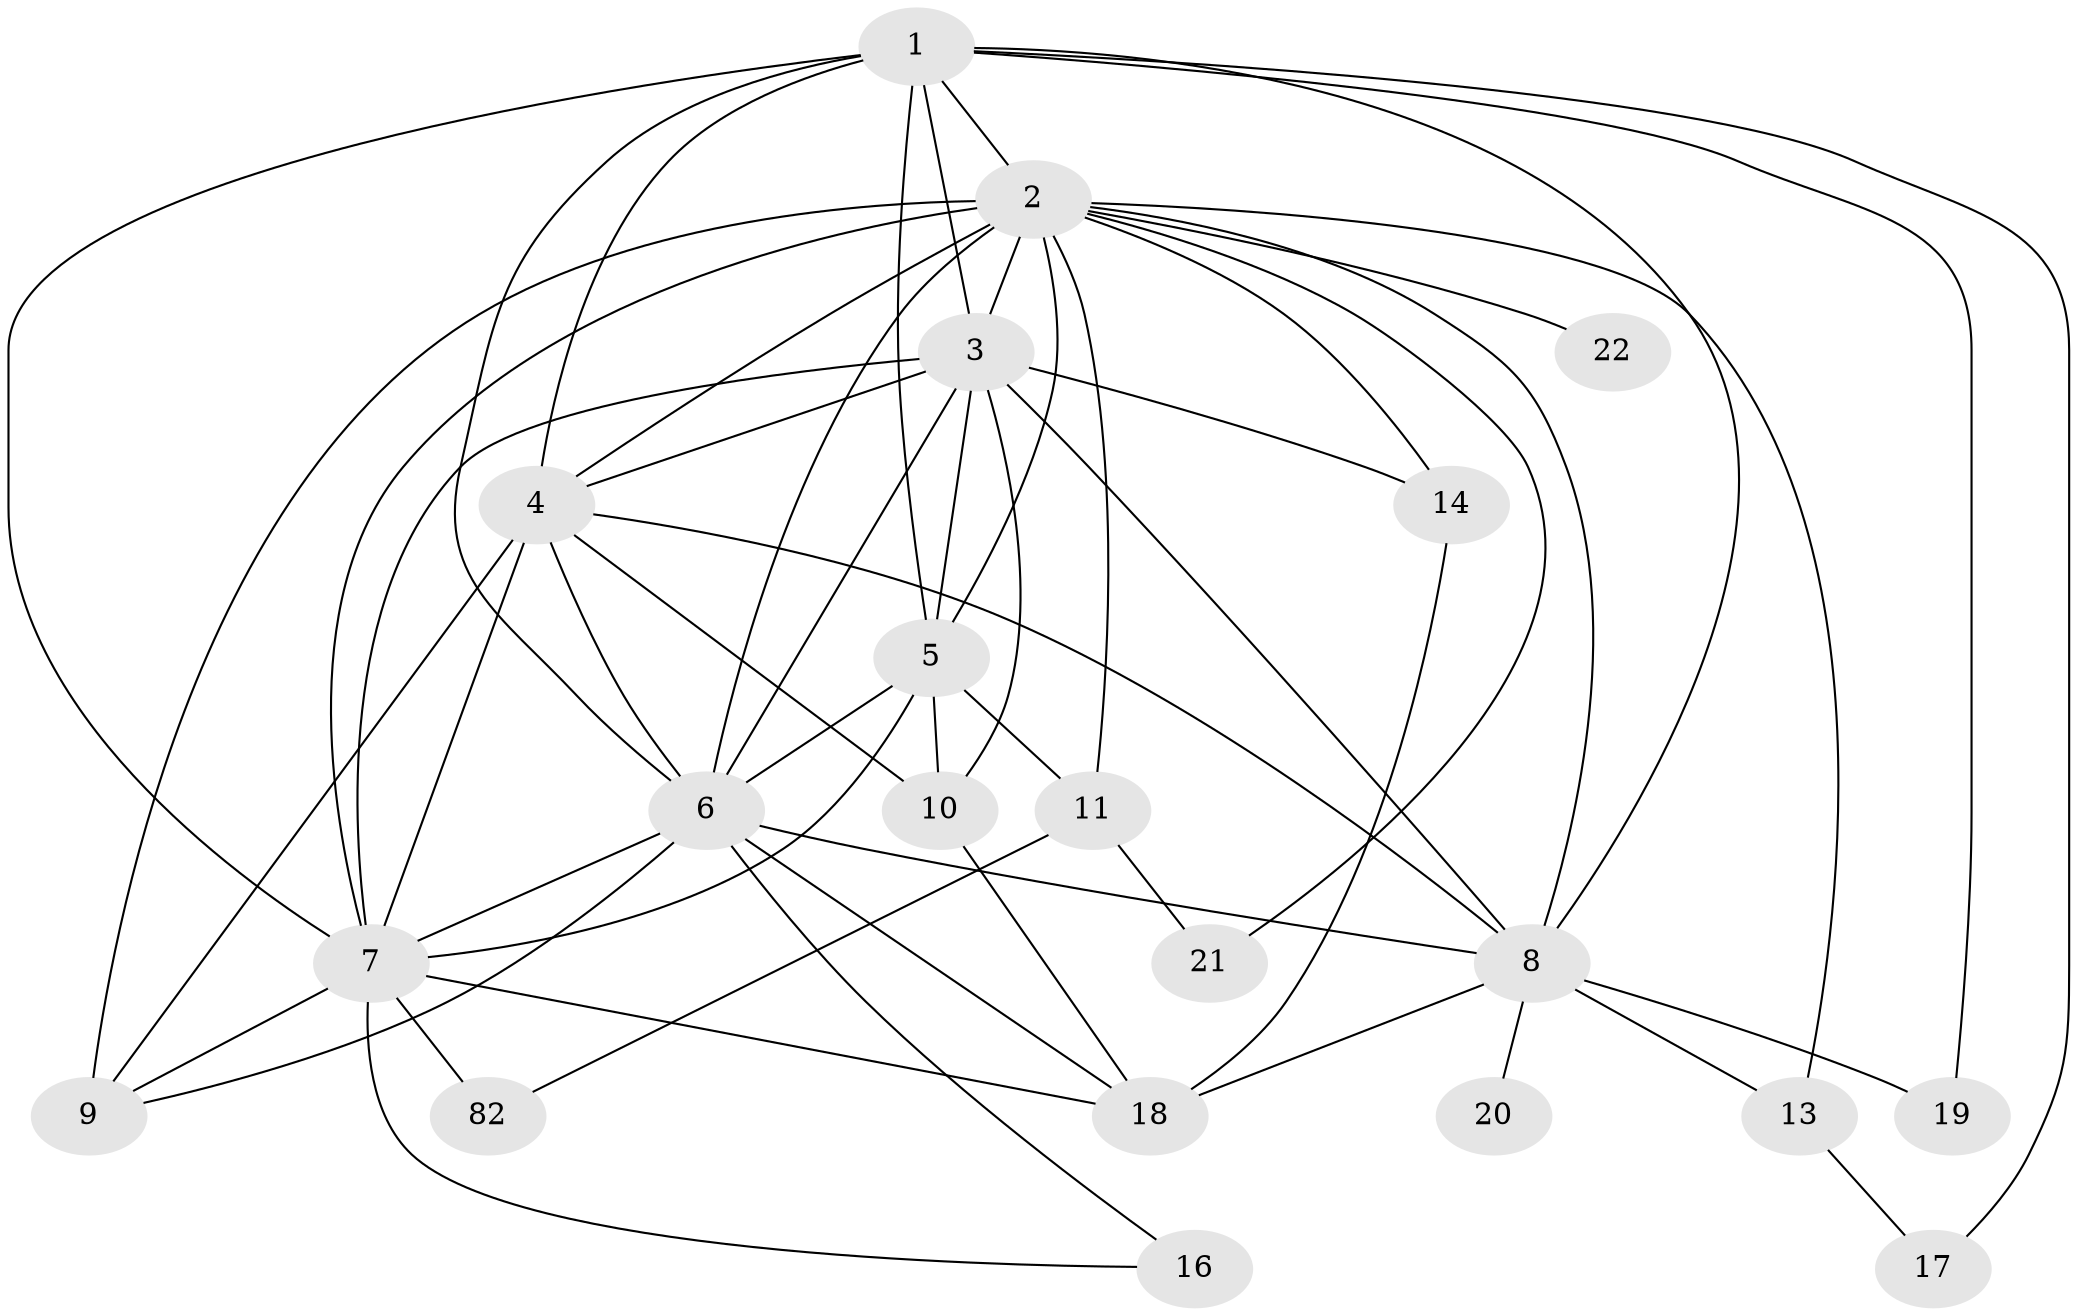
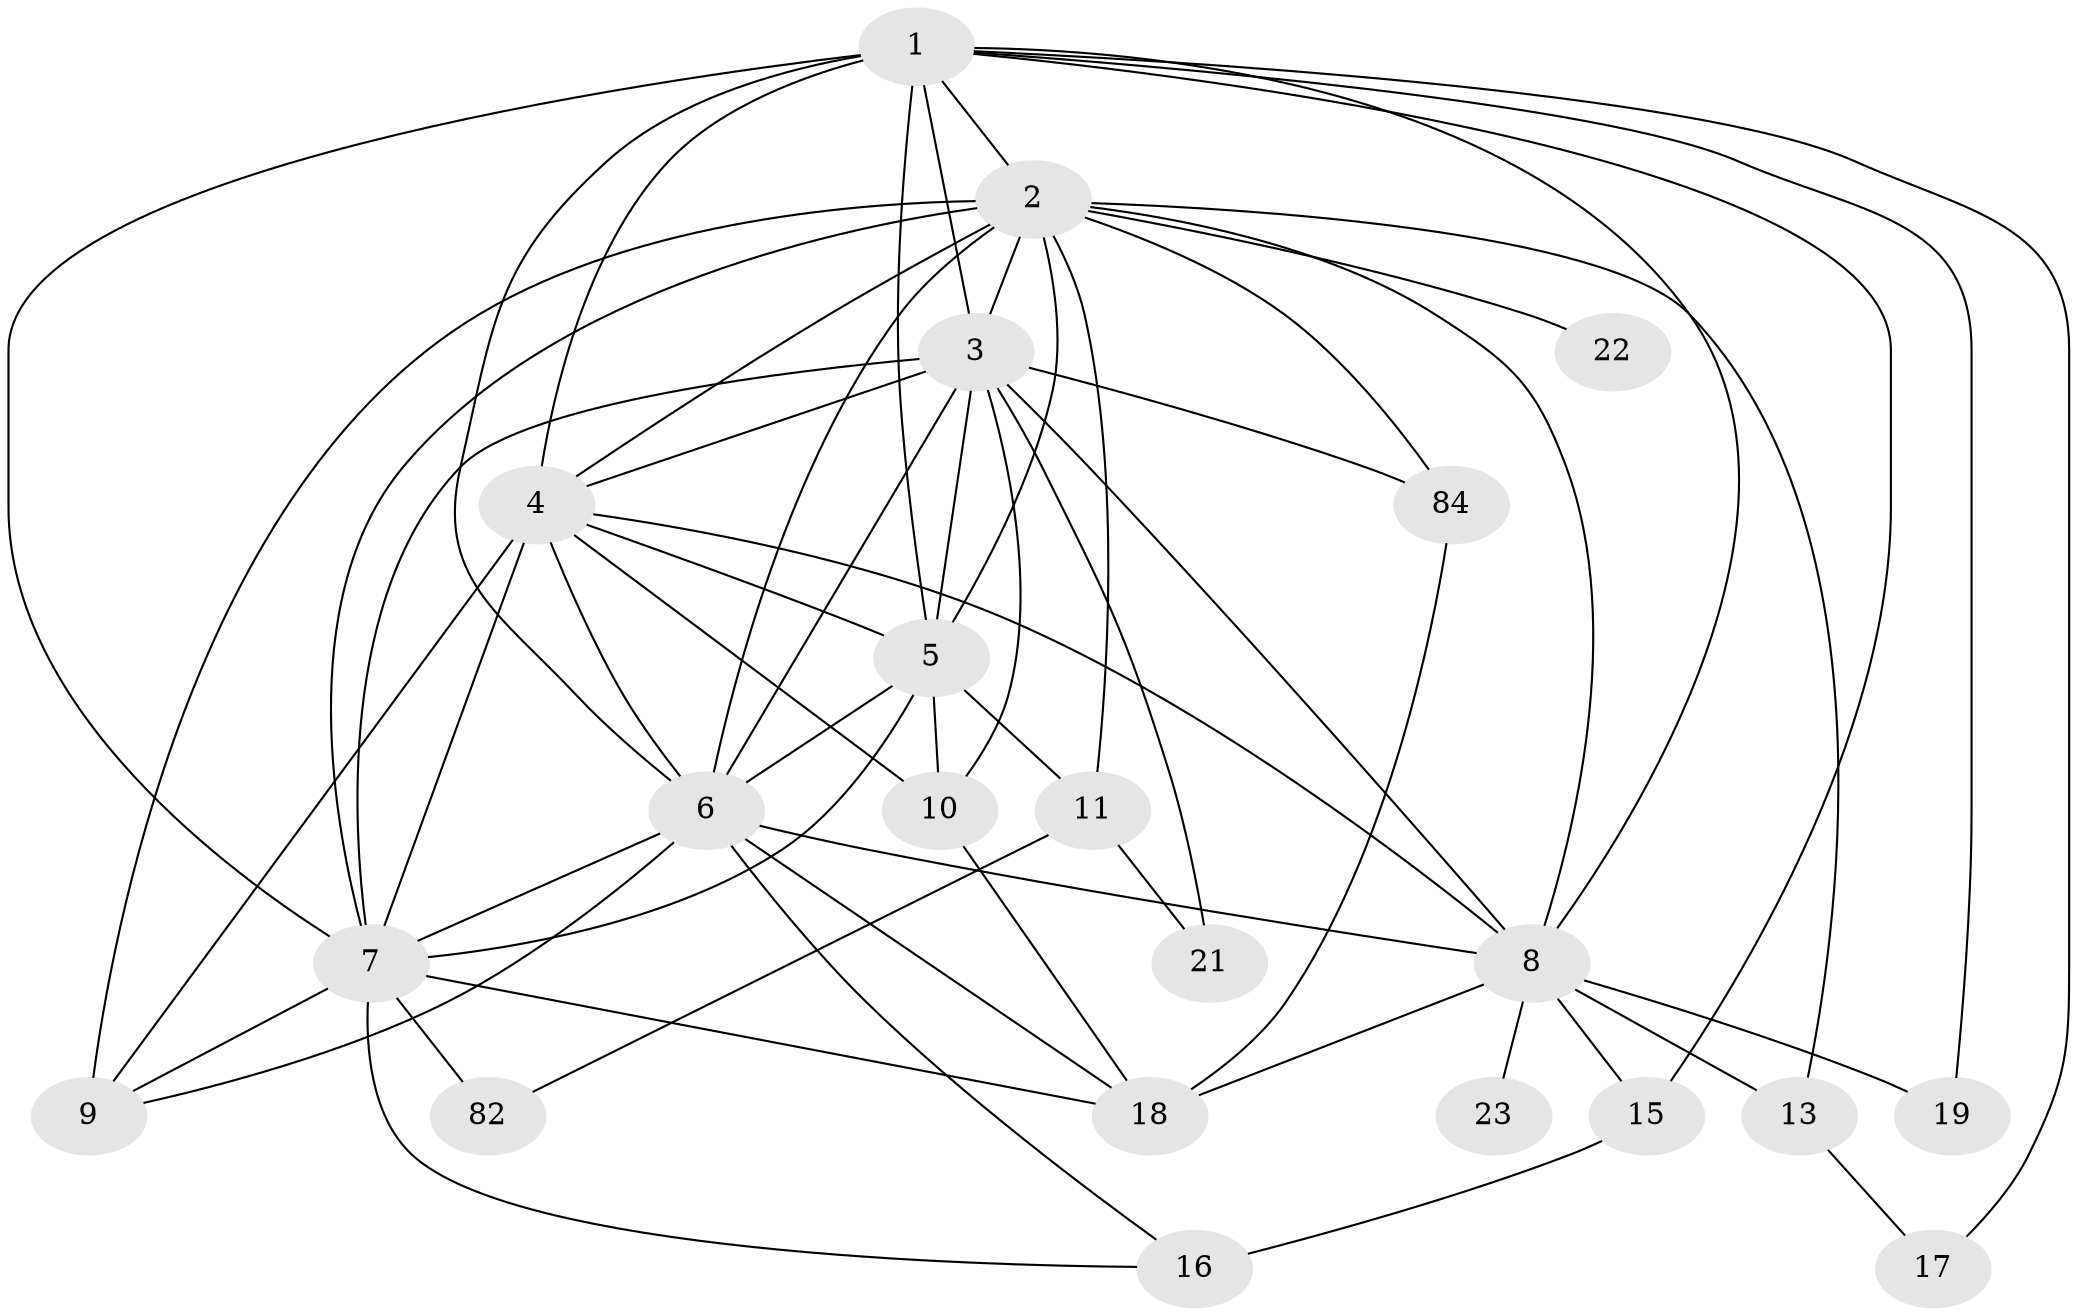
(1536, 500) -> (1126, 647)
(1452, 505) -> (1452, 505)
none -> (736, 579)
(1494, 1116) -> (1494, 1116)
none -> (1647, 1116)
